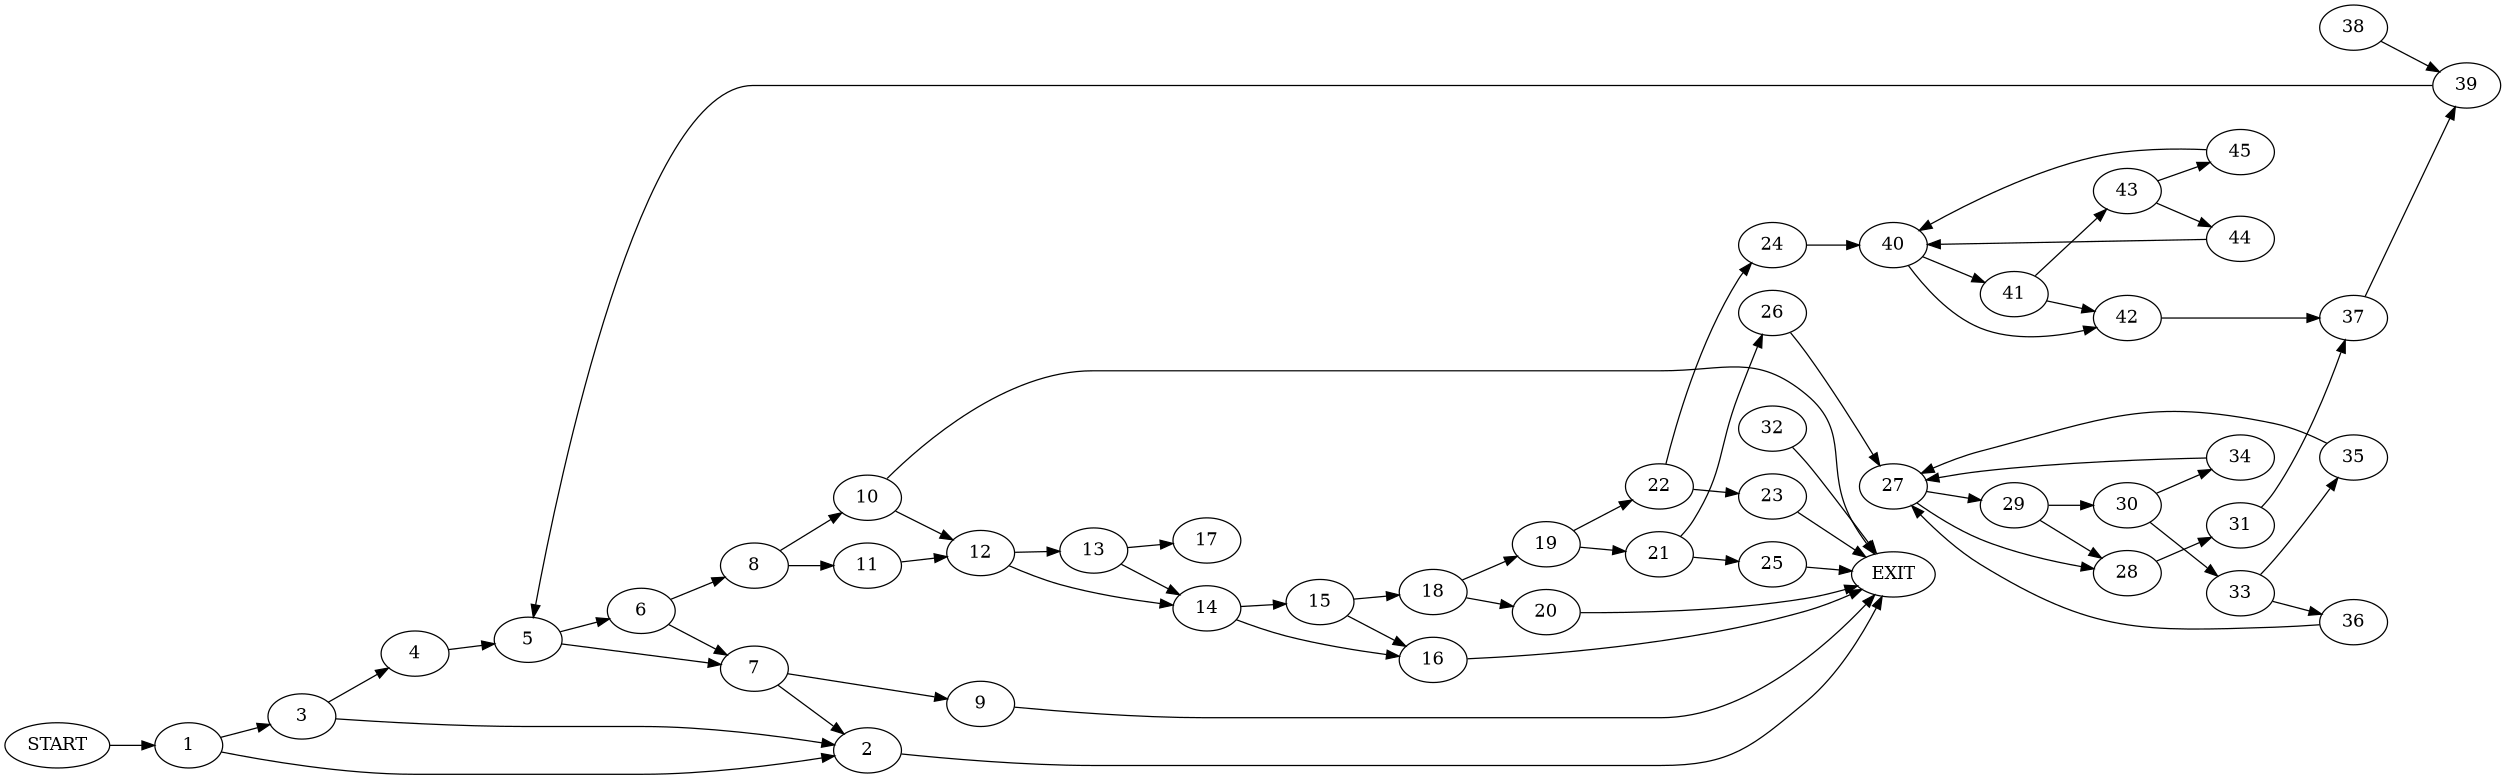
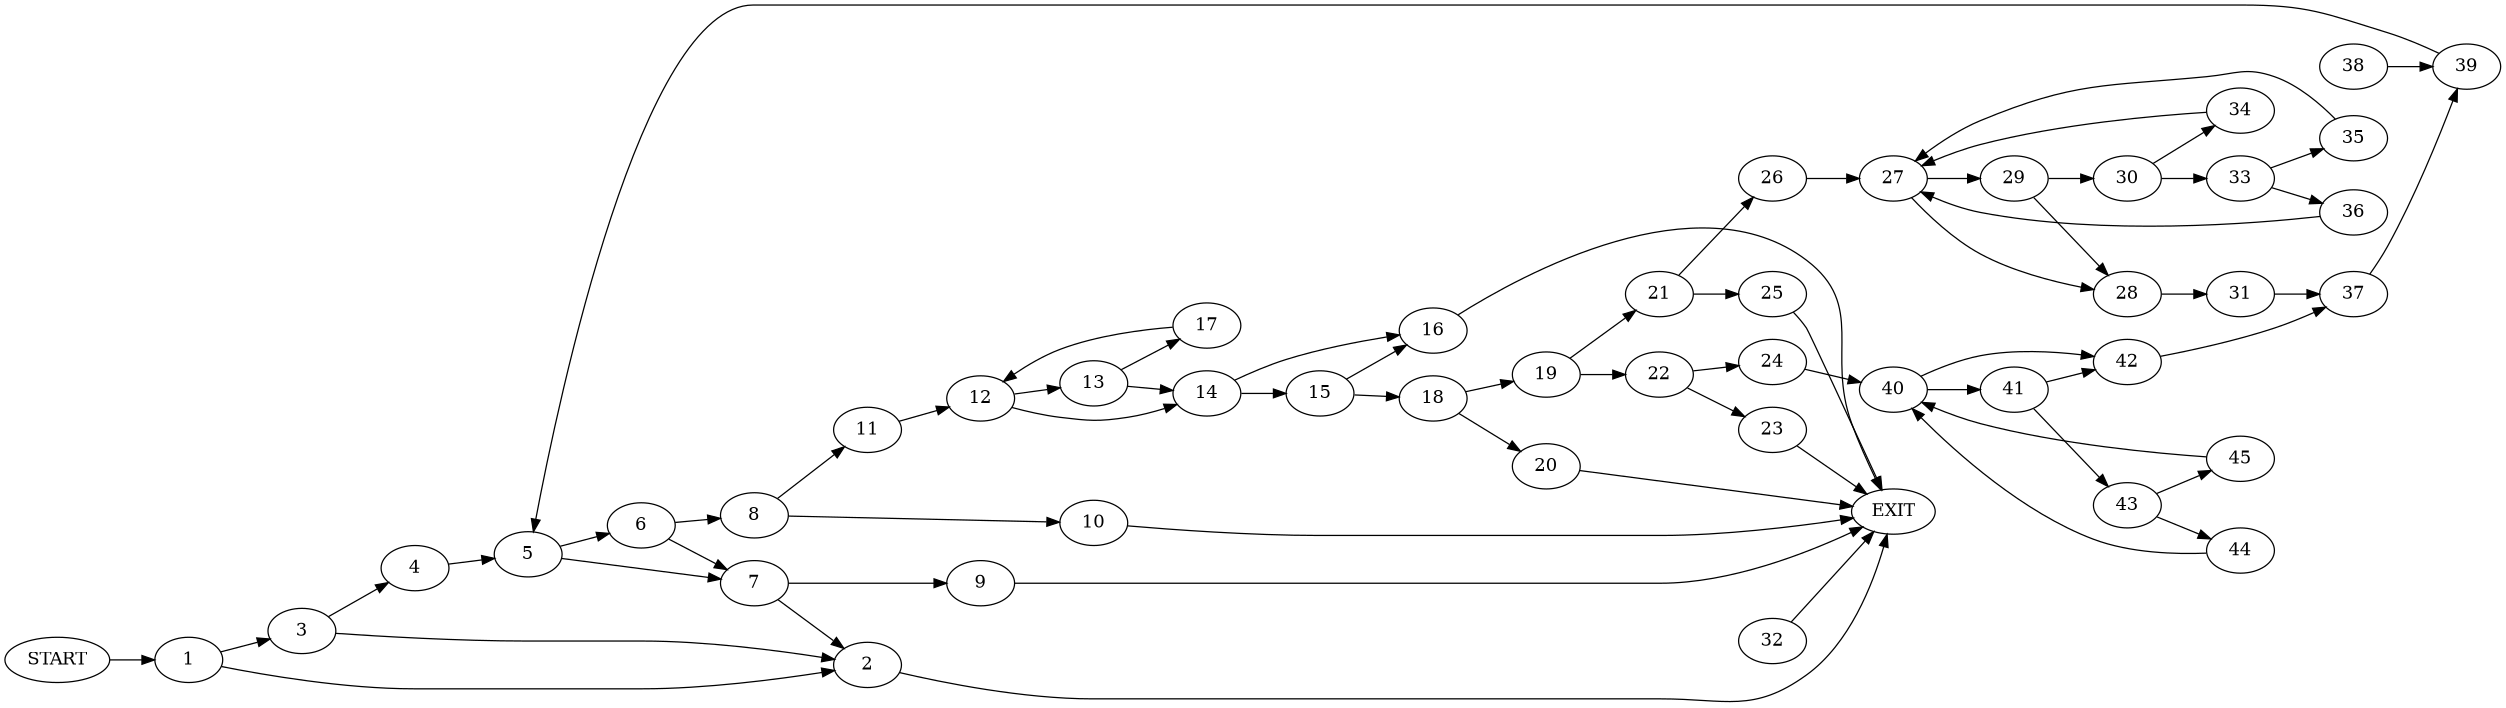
(918, 523) -> (1090, 340)
